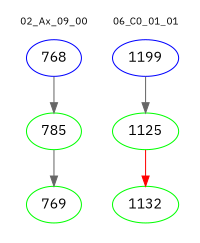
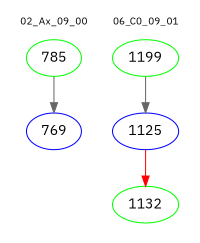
(146, 22) -> (146, 22)
(54, 58) -> none
(146, 58) -> (146, 58)
(146, 131) -> (146, 131)
(54, 205) -> (54, 131)
